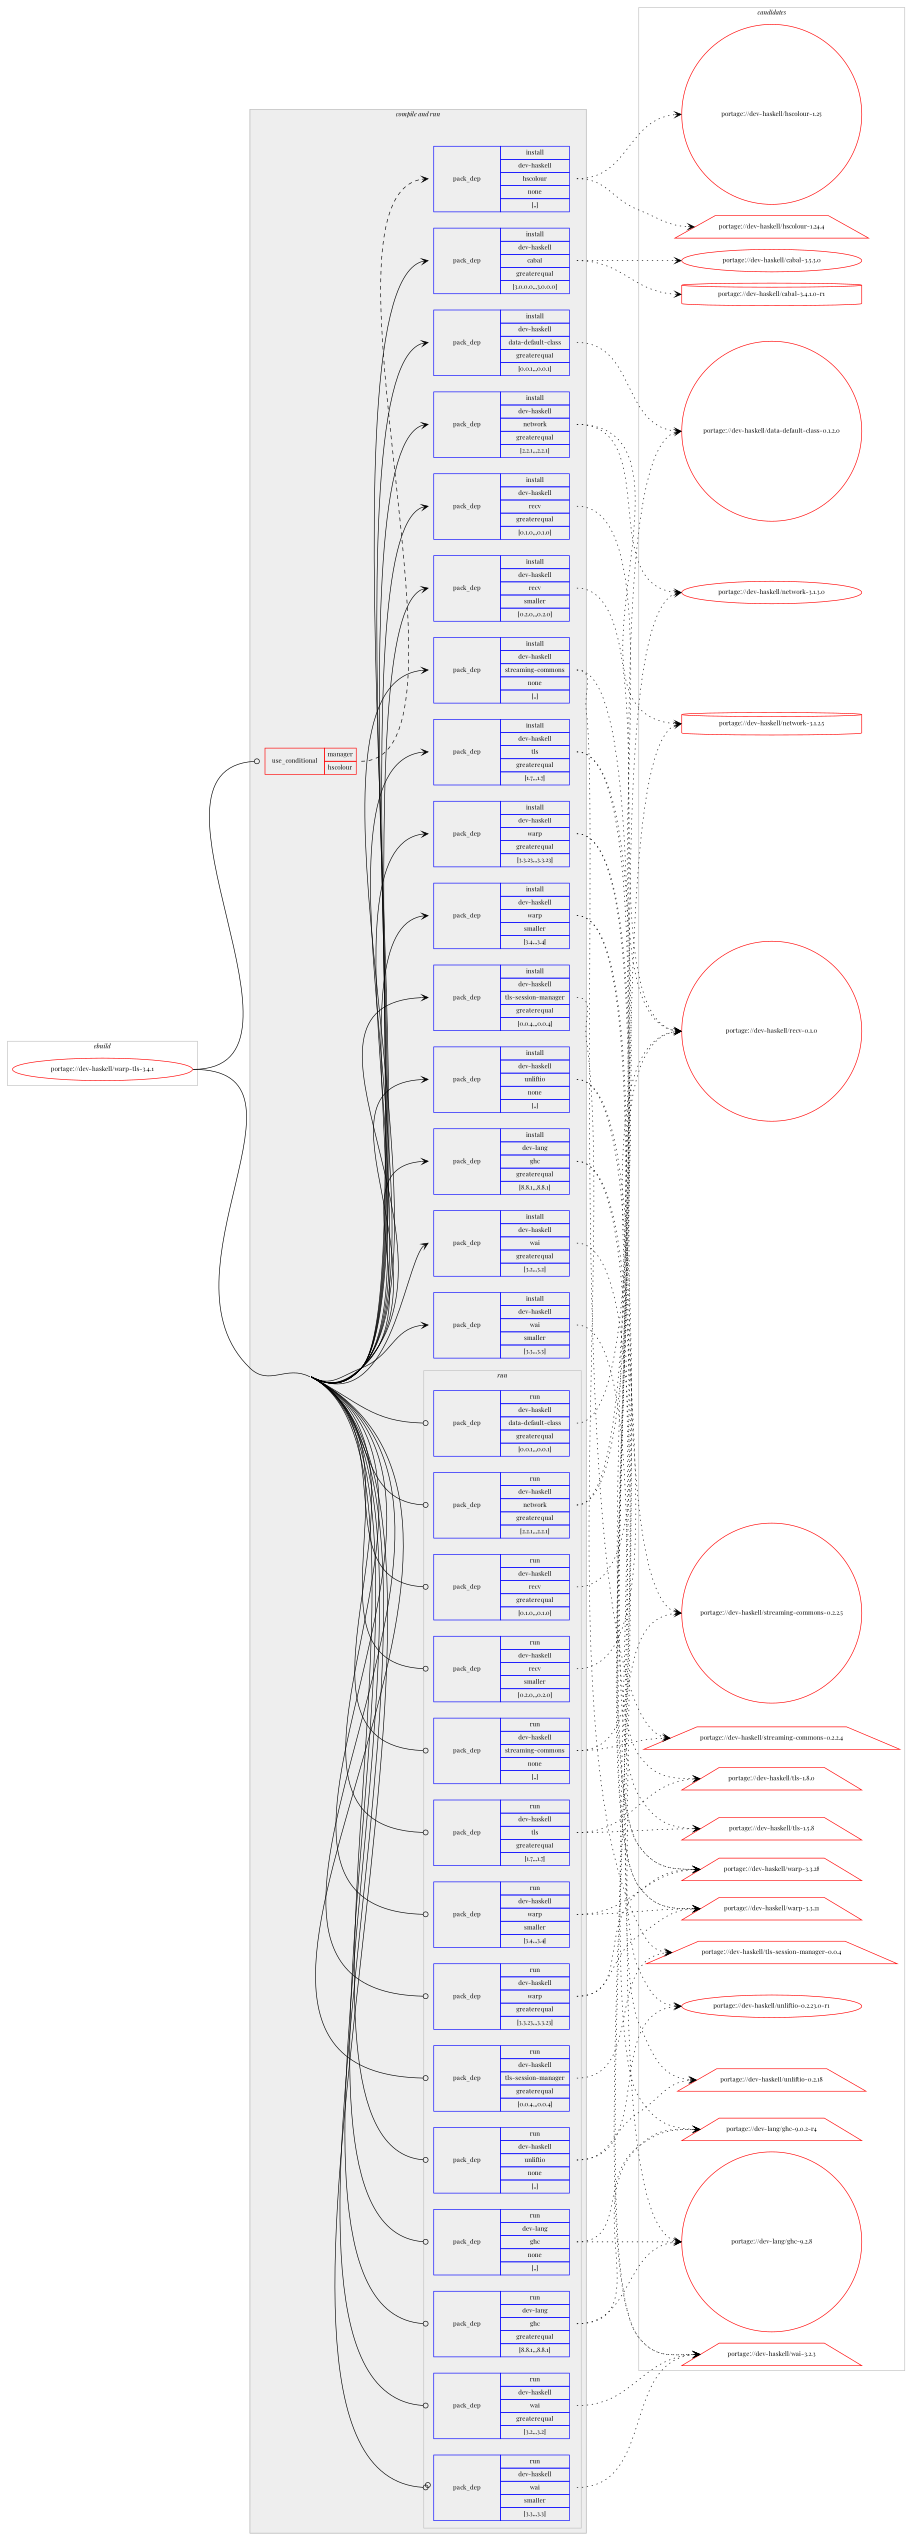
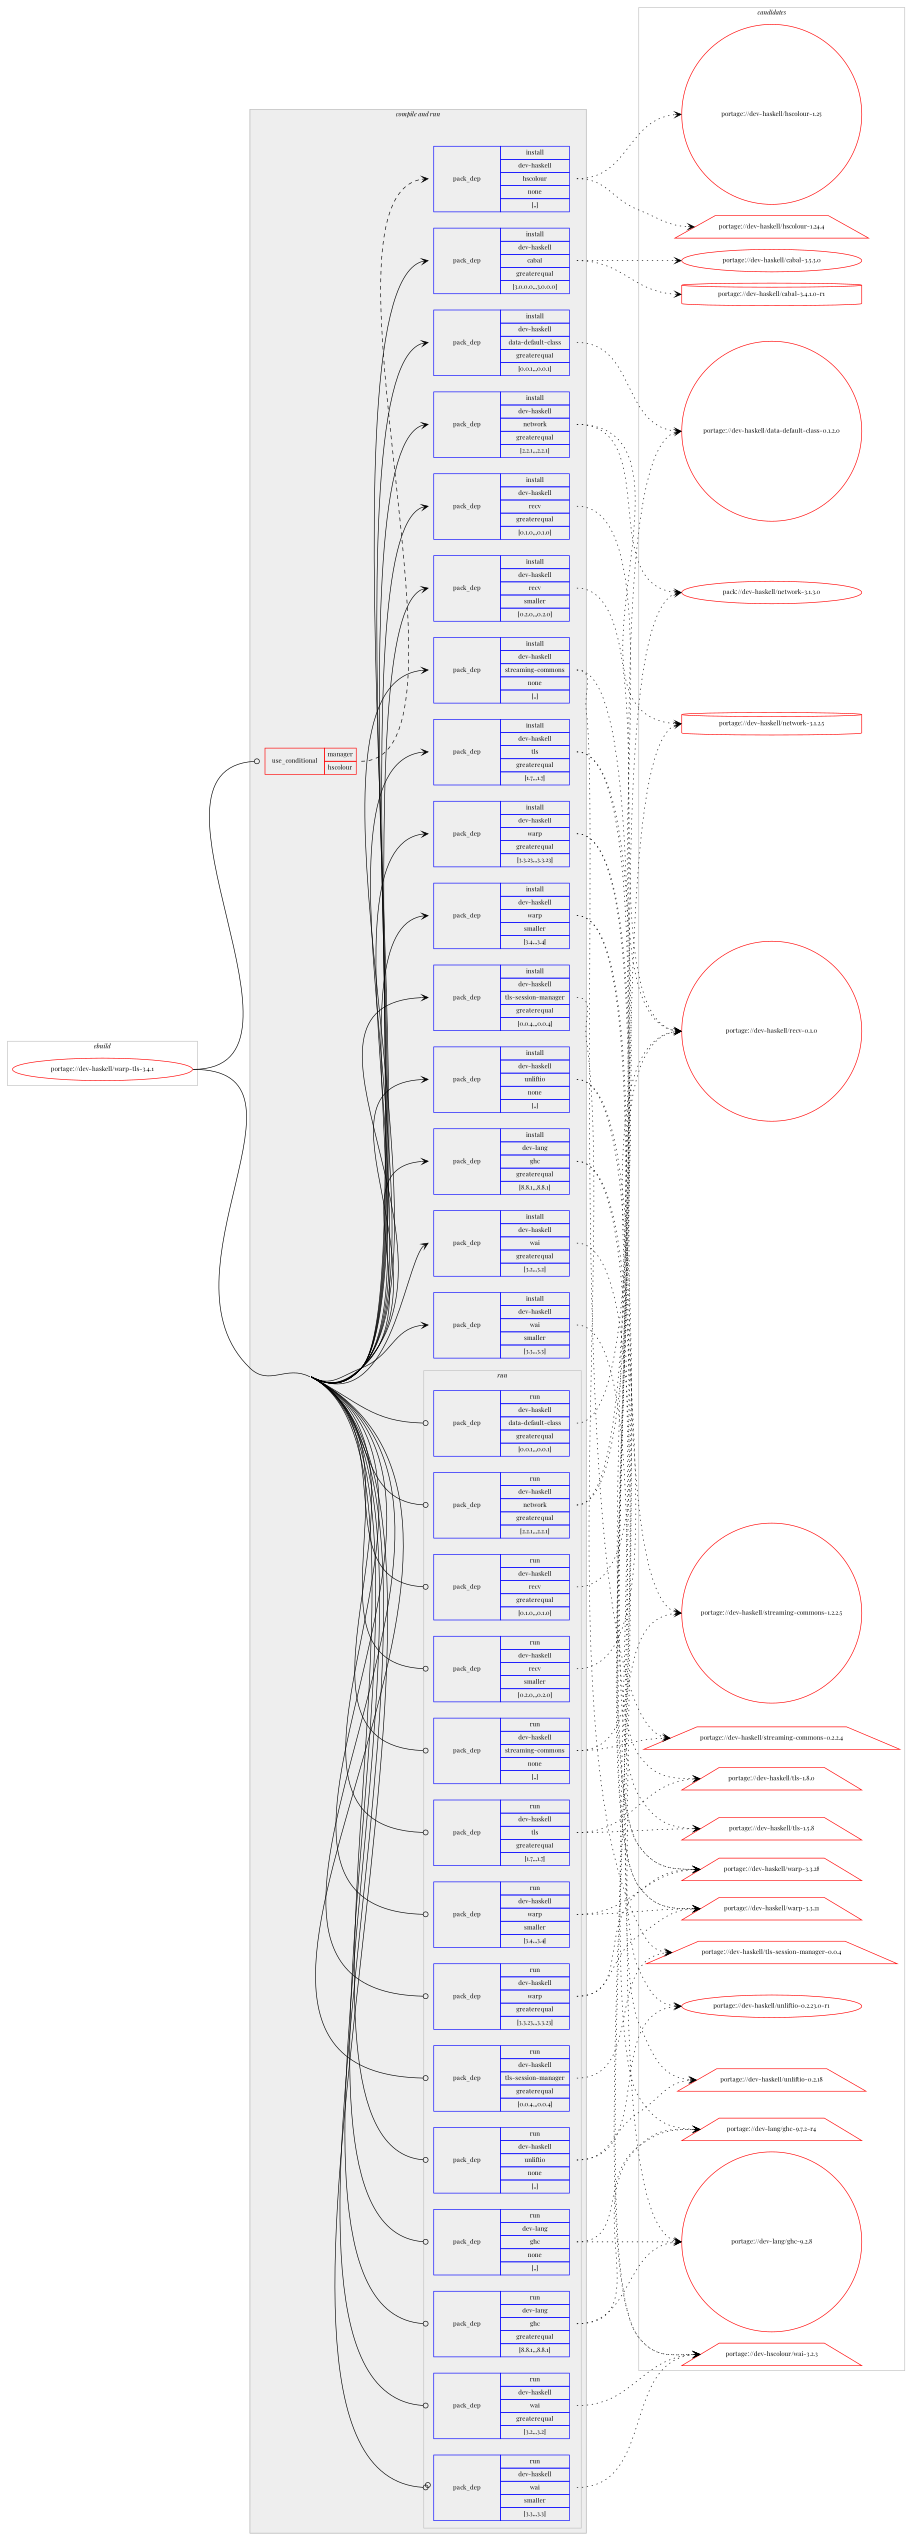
(772, 592) -> (772, 592)
(772, 1613) -> (772, 1613)
(772, 2129) -> (772, 2129)
(772, 2354) -> (772, 2354)
